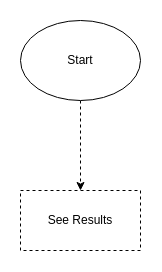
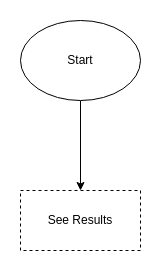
(81, 143) -> (81, 143)
